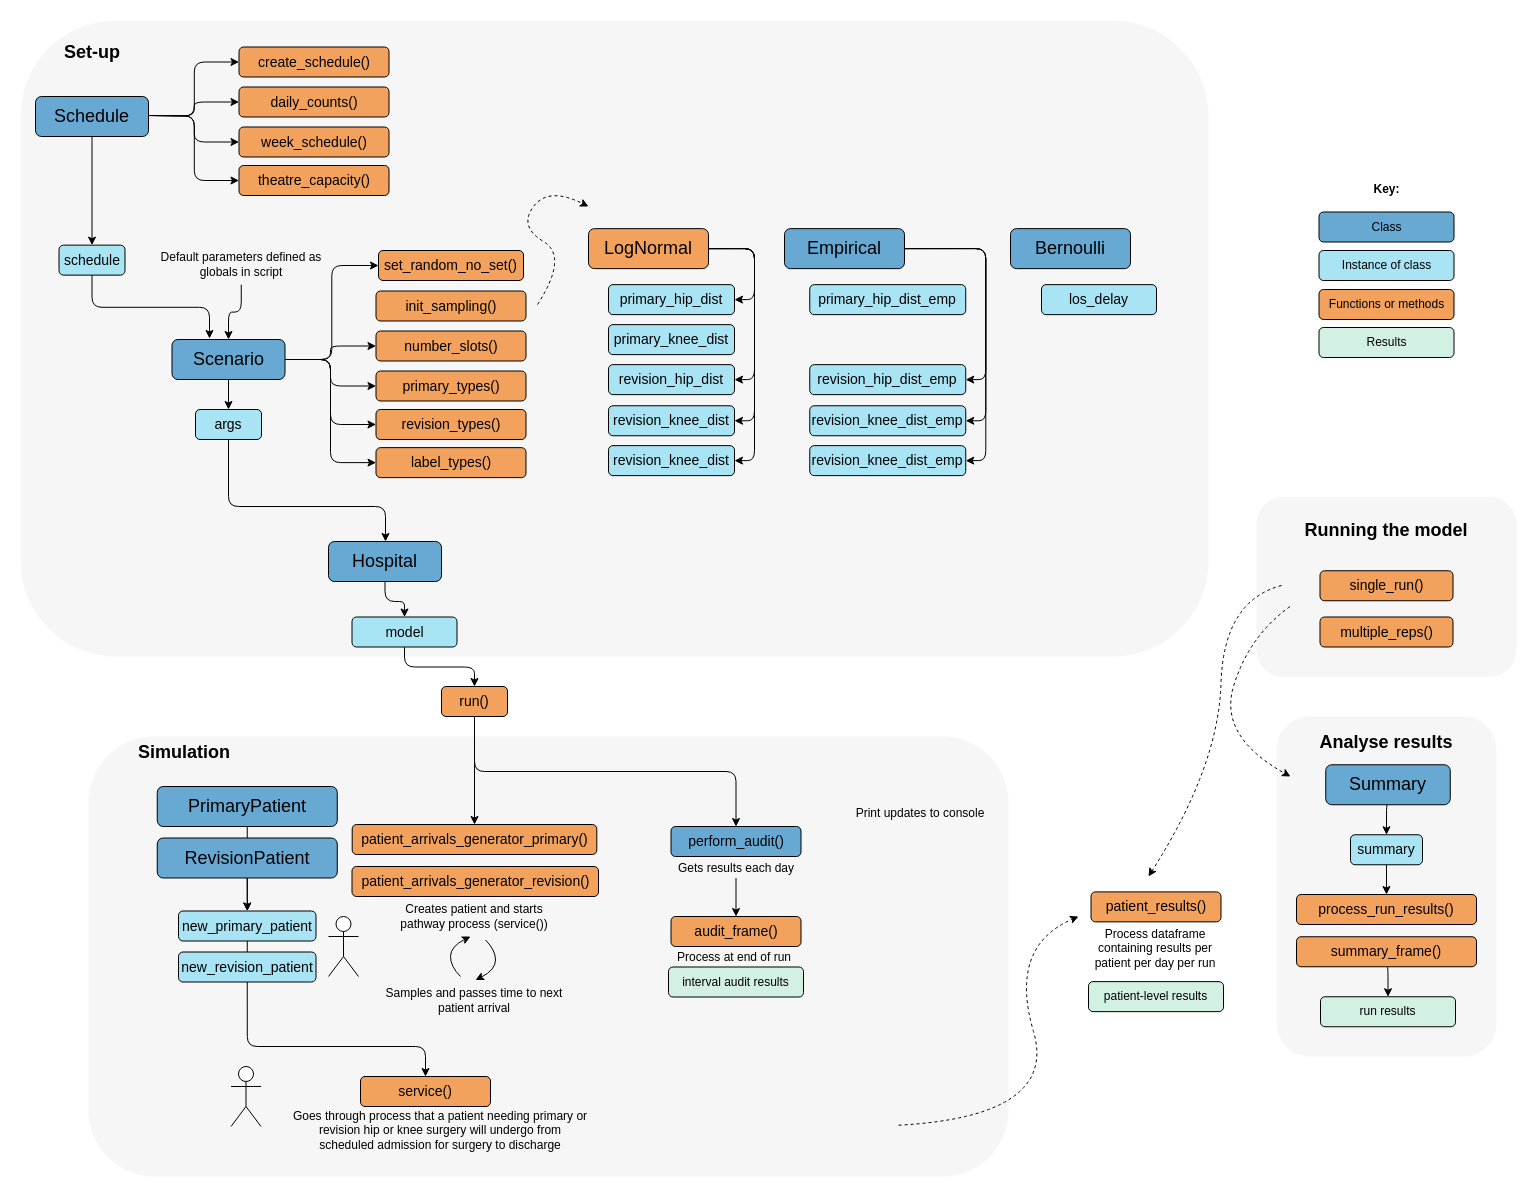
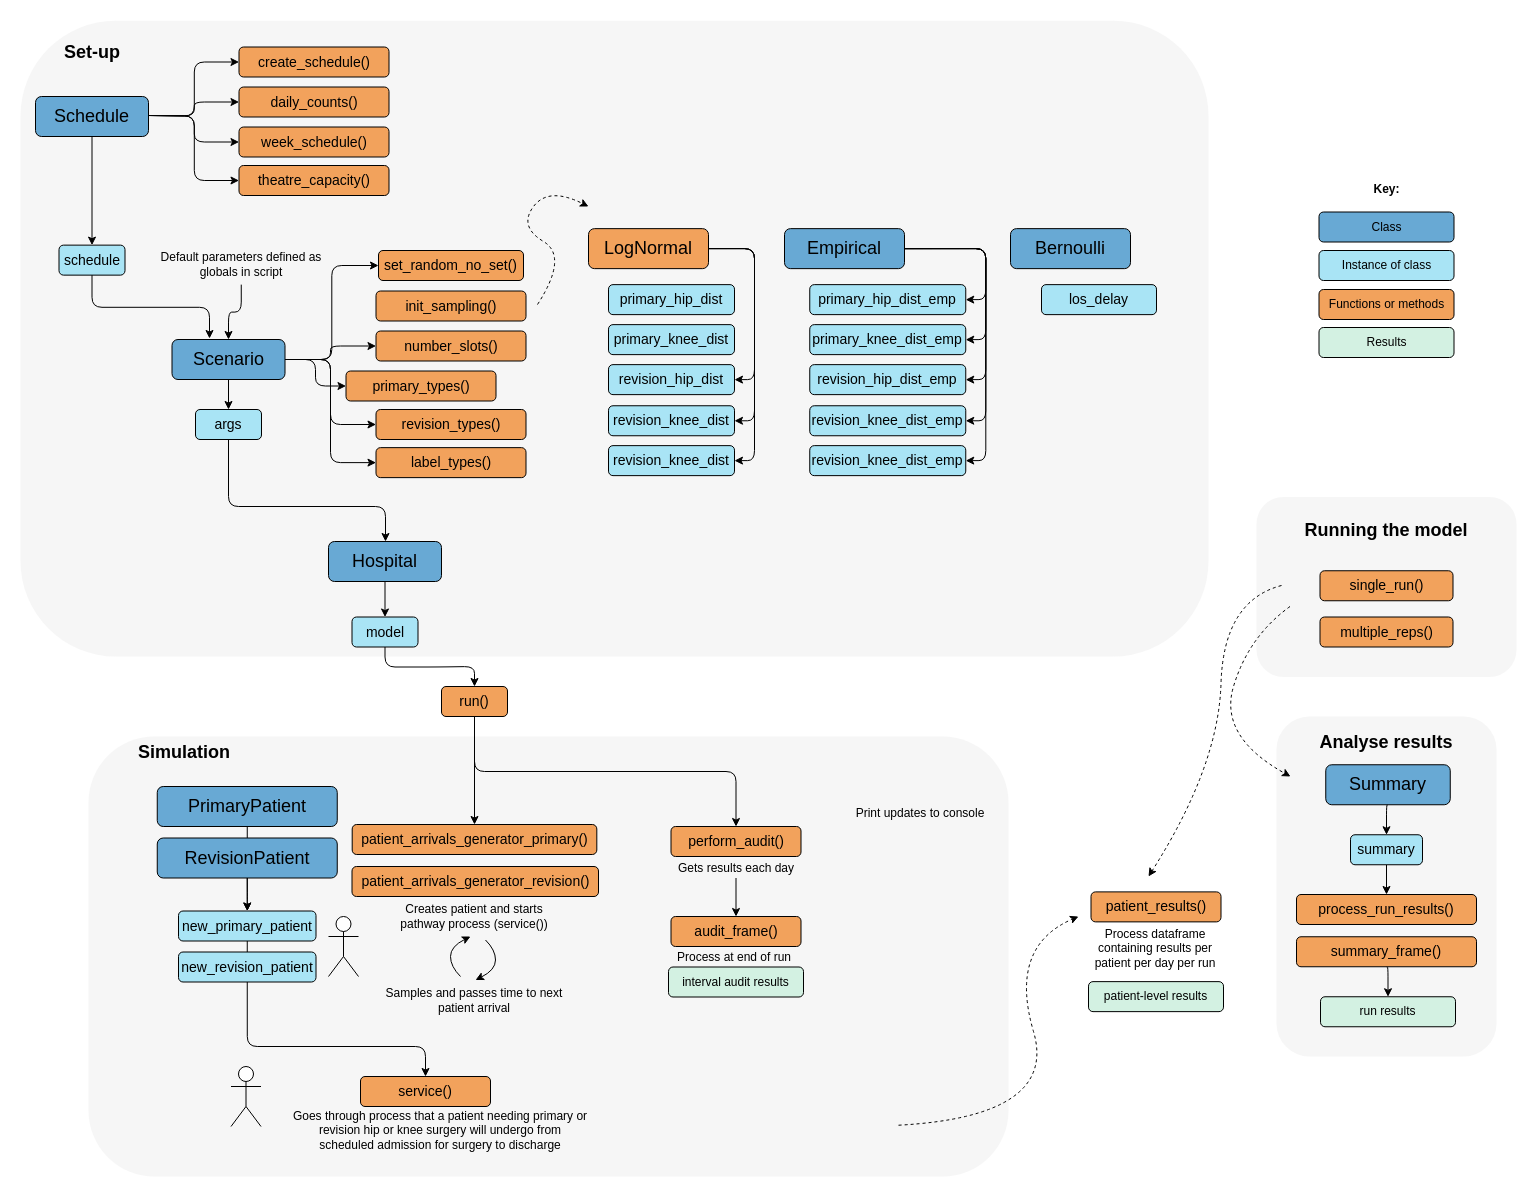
(747, 300) -> none
none -> (978, 300)
none -> (888, 340)
none -> (978, 340)
(451, 386) -> (421, 386)
(405, 632) -> (385, 632)
(736, 842) -> (736, 842)
